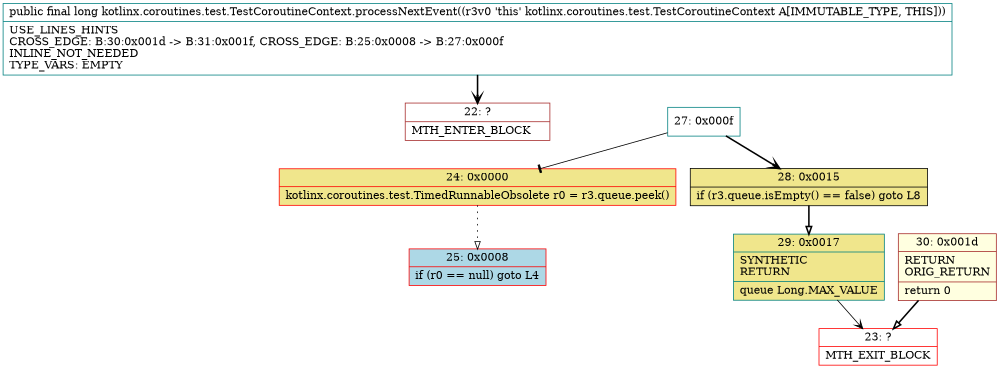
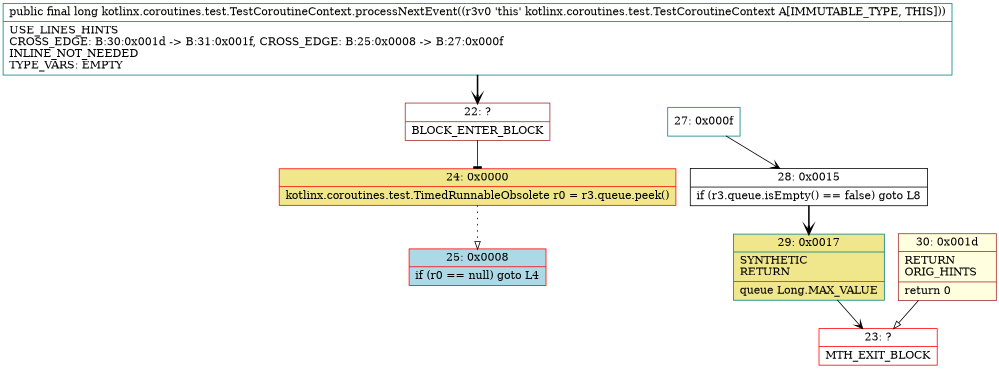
(471, 131) -> (478, 131)
(605, 150) -> (478, 153)
(750, 150) -> (750, 150)
(809, 187) -> (809, 187)
(809, 216) -> (809, 216)
(947, 272) -> (941, 272)
(909, 312) -> (909, 312)
